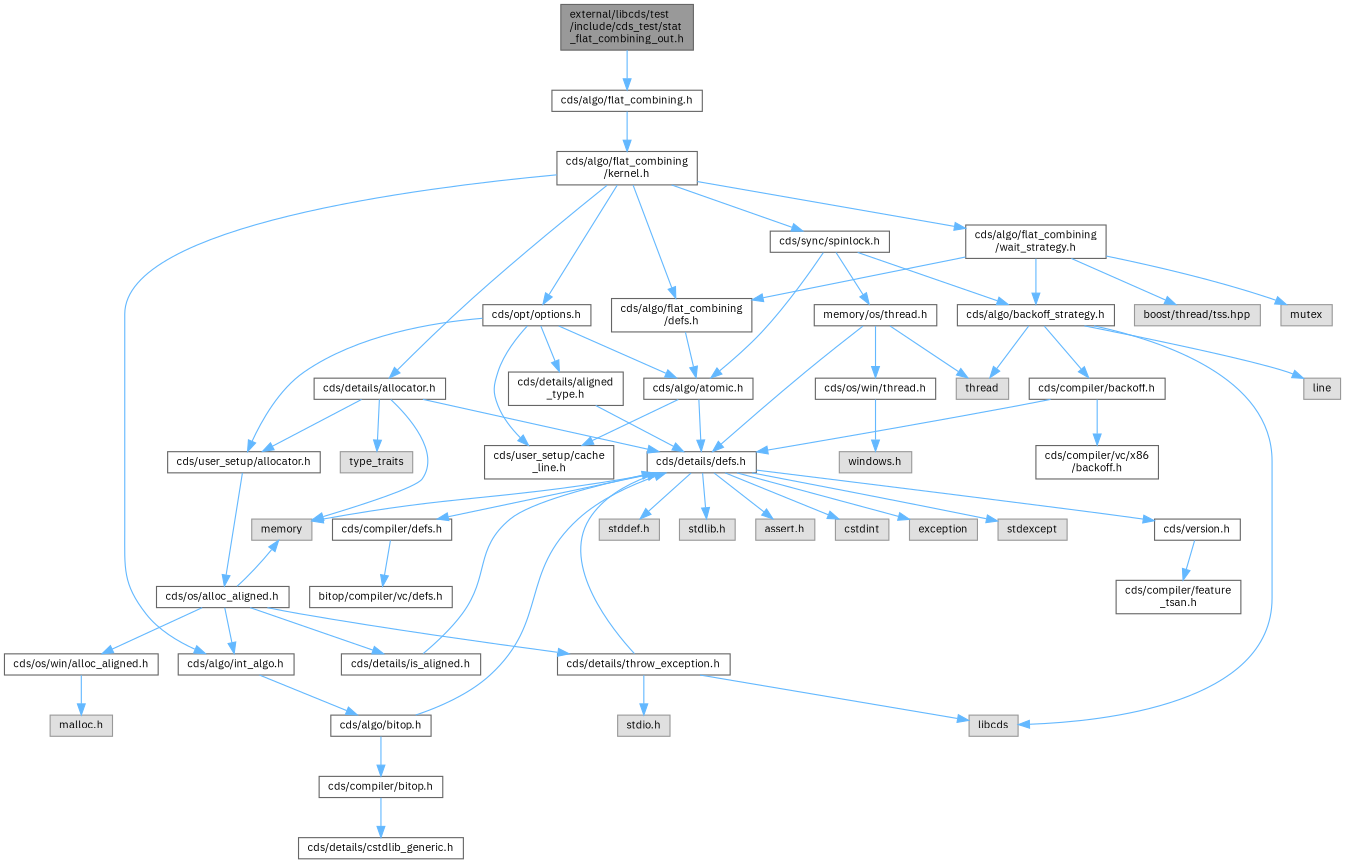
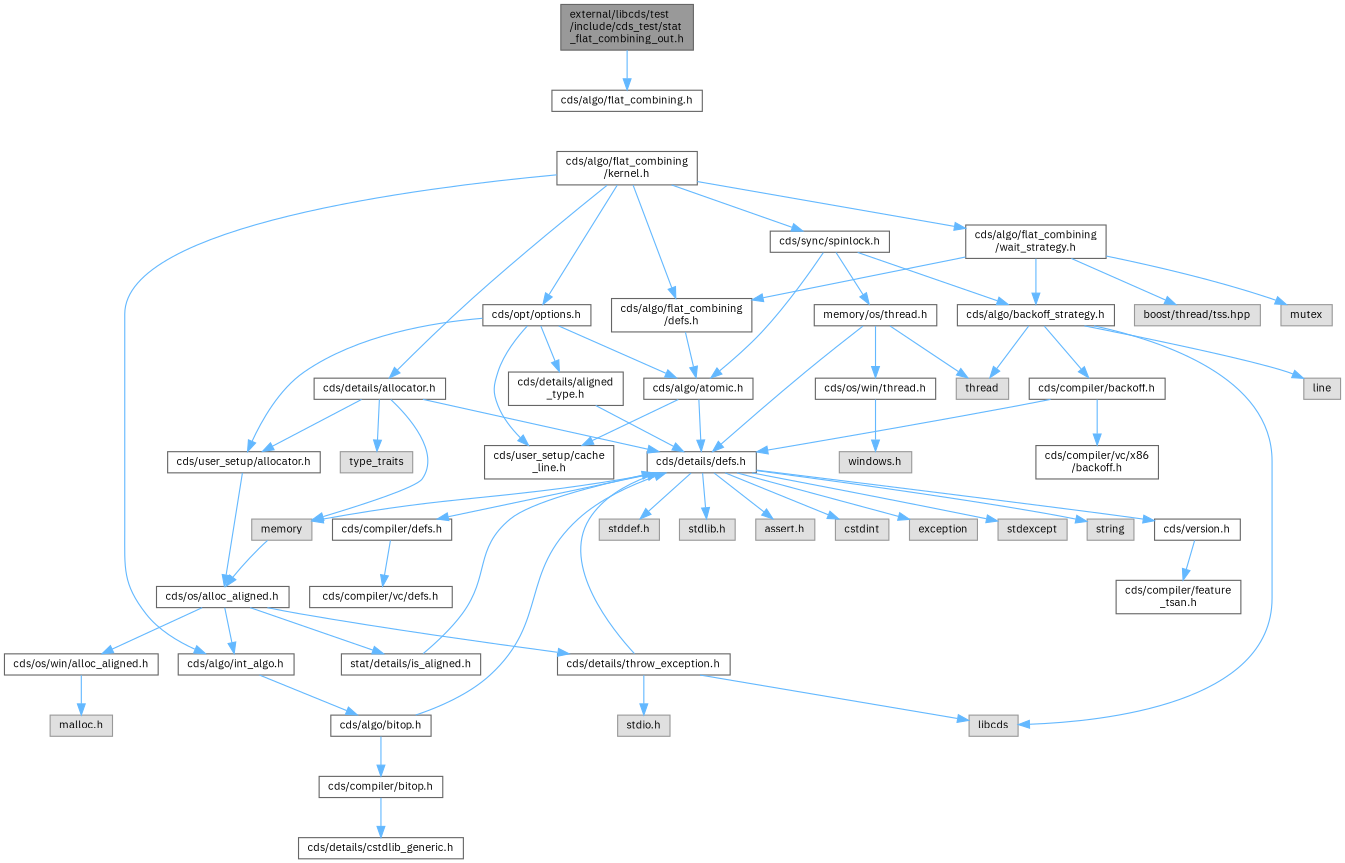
(627, 126) -> none
none -> (1111, 530)
(255, 569) -> (250, 558)
(381, 597) -> (381, 597)
(411, 664) -> (411, 664)
